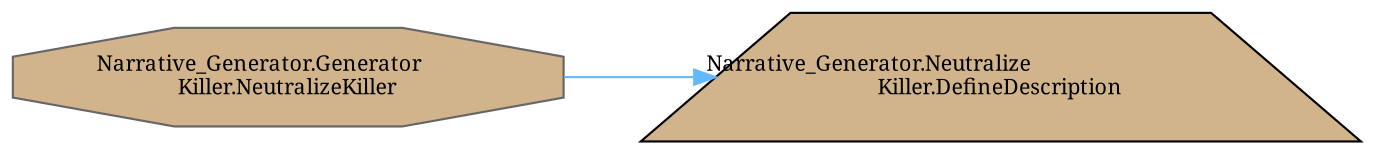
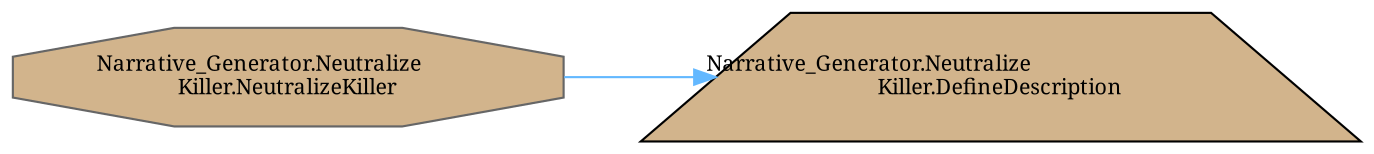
(288, 77) -> (288, 77)
